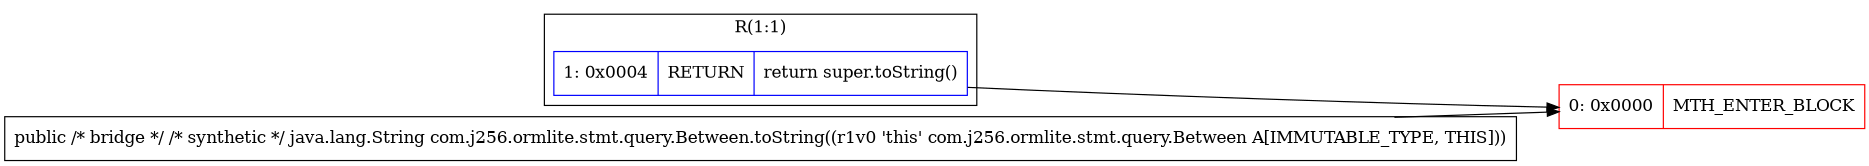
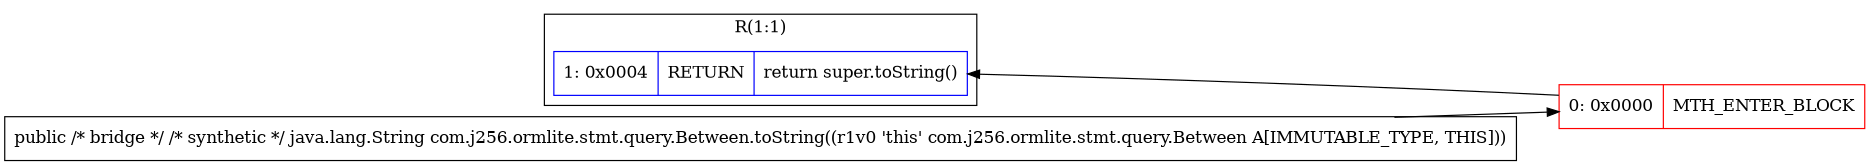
(1257, 99) -> (1269, 83)
